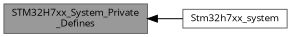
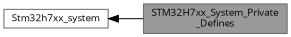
(170, 19) -> (131, 19)
